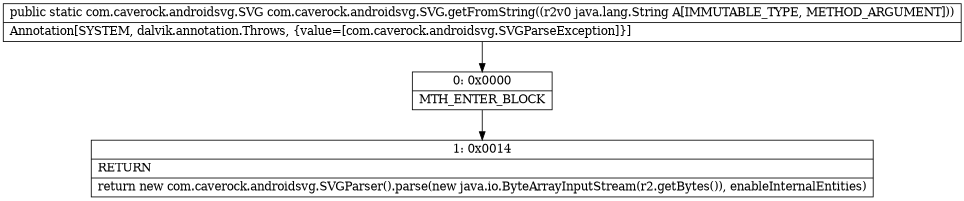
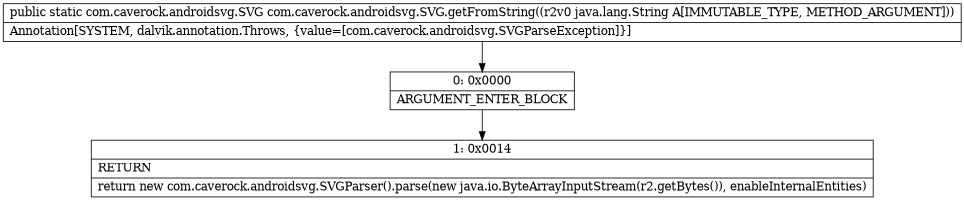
(482, 100) -> (482, 100)
